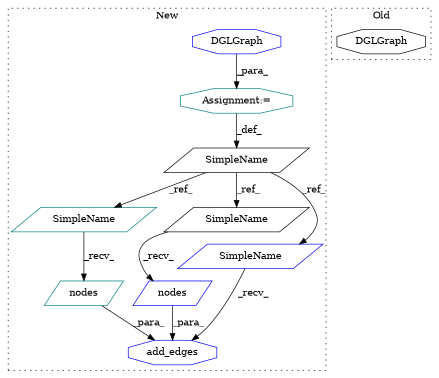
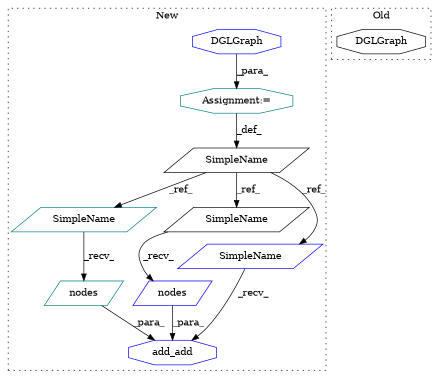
(173, 353) -> (173, 353)
